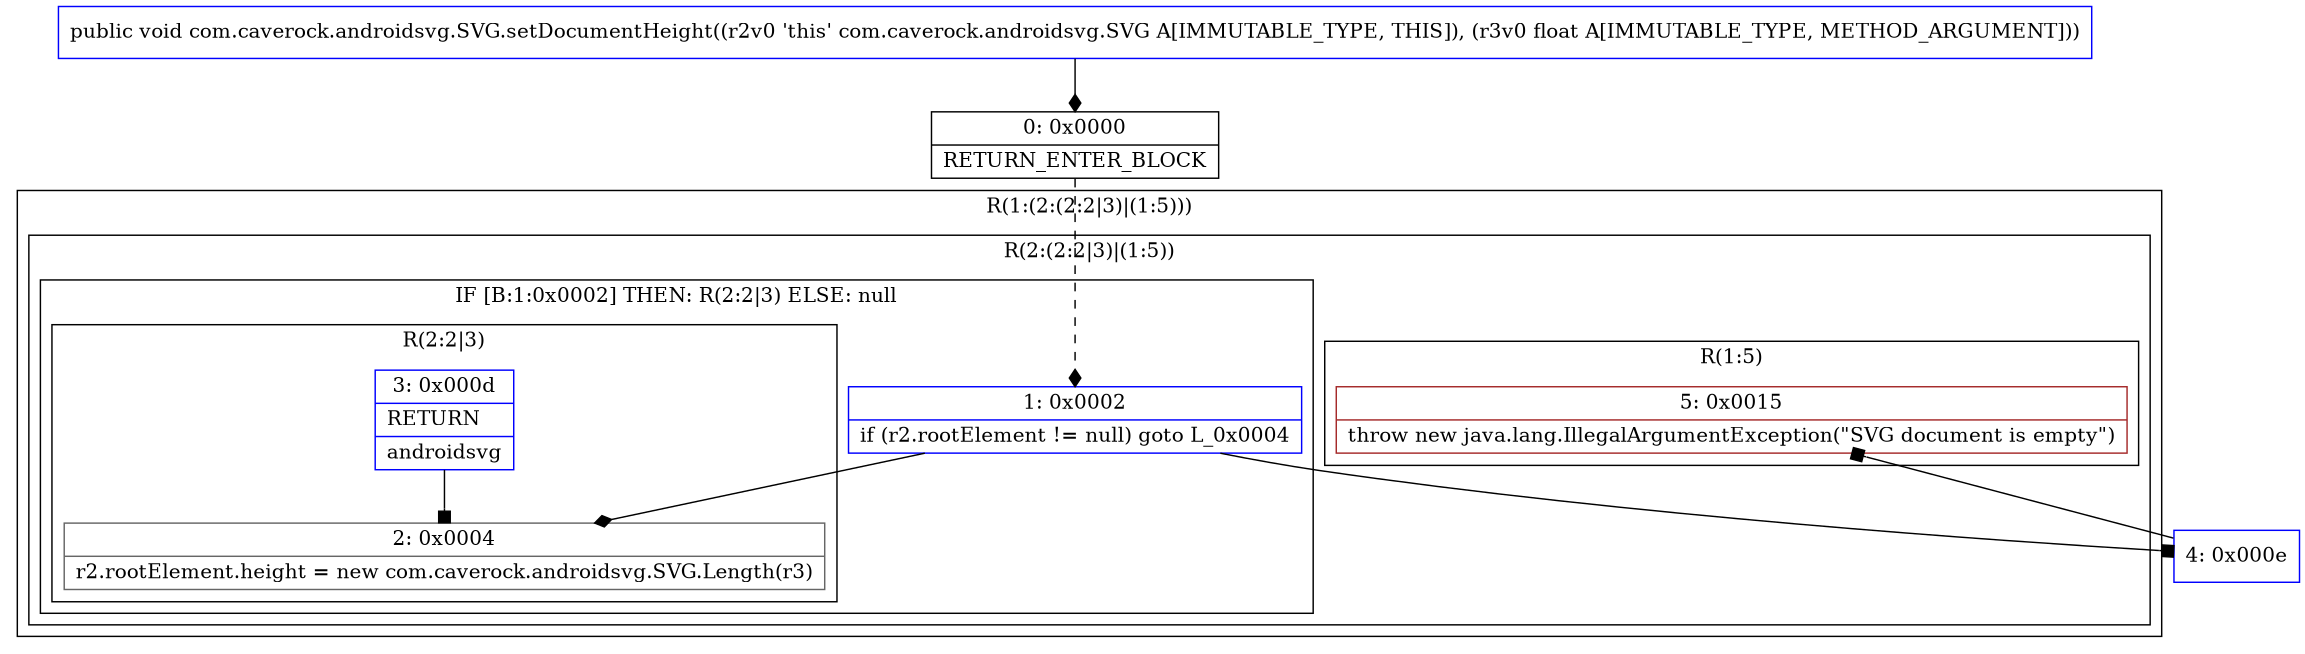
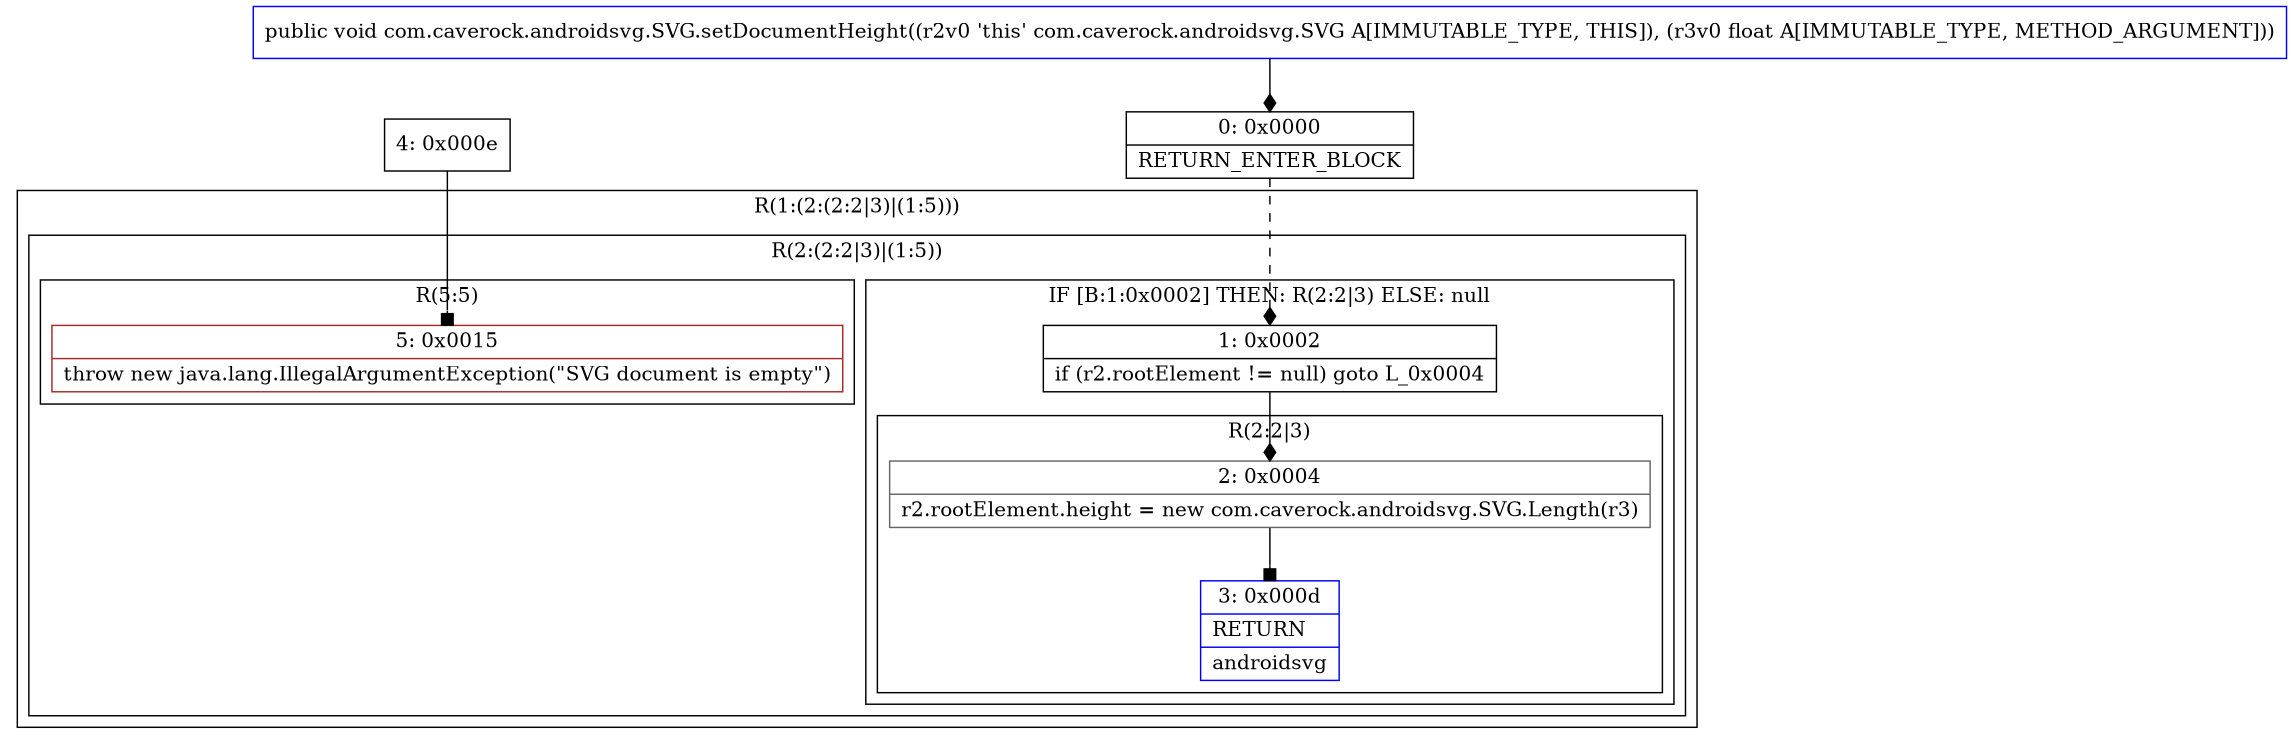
(1732, 358) -> (447, 297)
(1075, 420) -> (1270, 359)
(444, 489) -> (1270, 547)
(1688, 514) -> none
(2237, 556) -> (447, 145)
